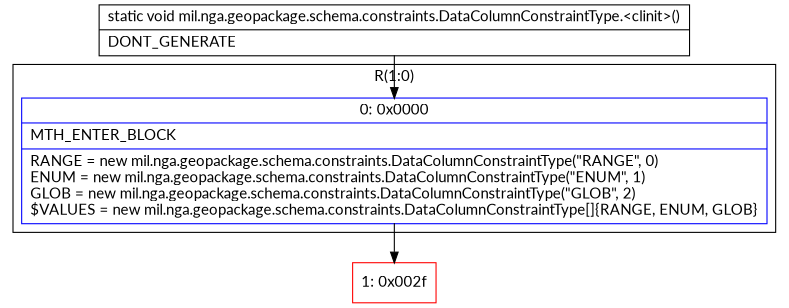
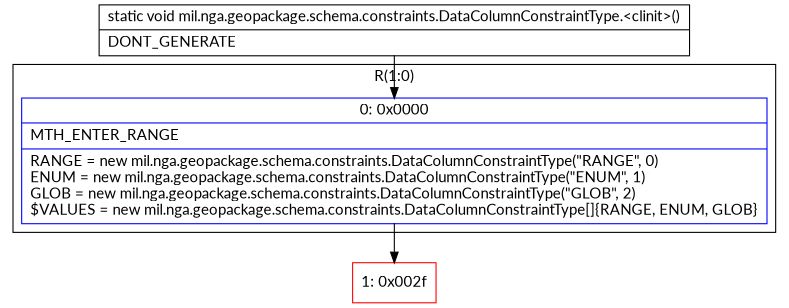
(103, 135) -> (105, 135)
